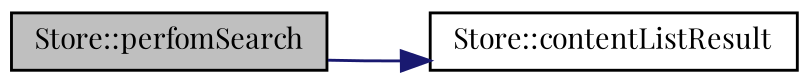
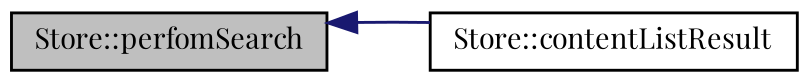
(365, 61) -> (394, 22)
